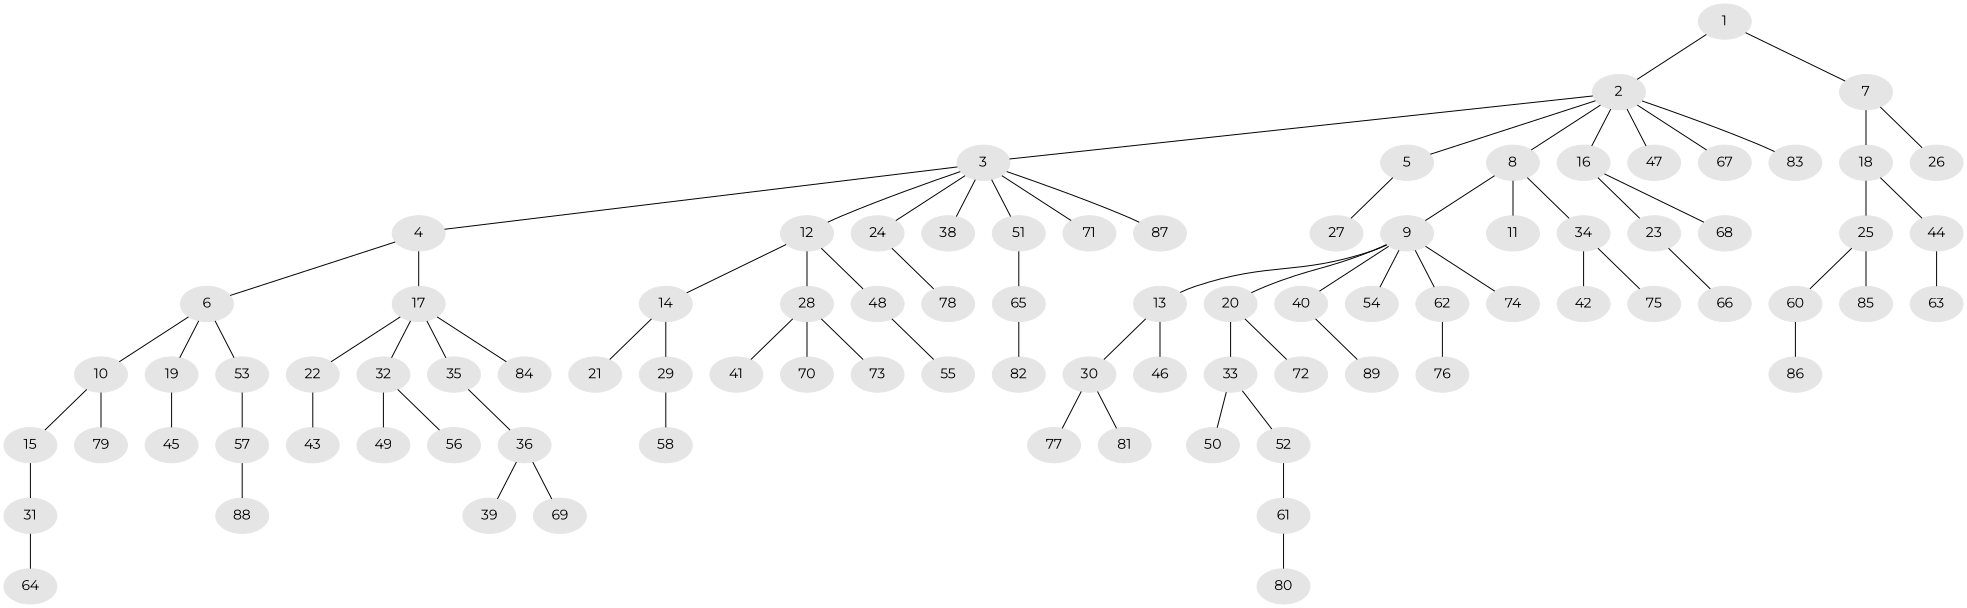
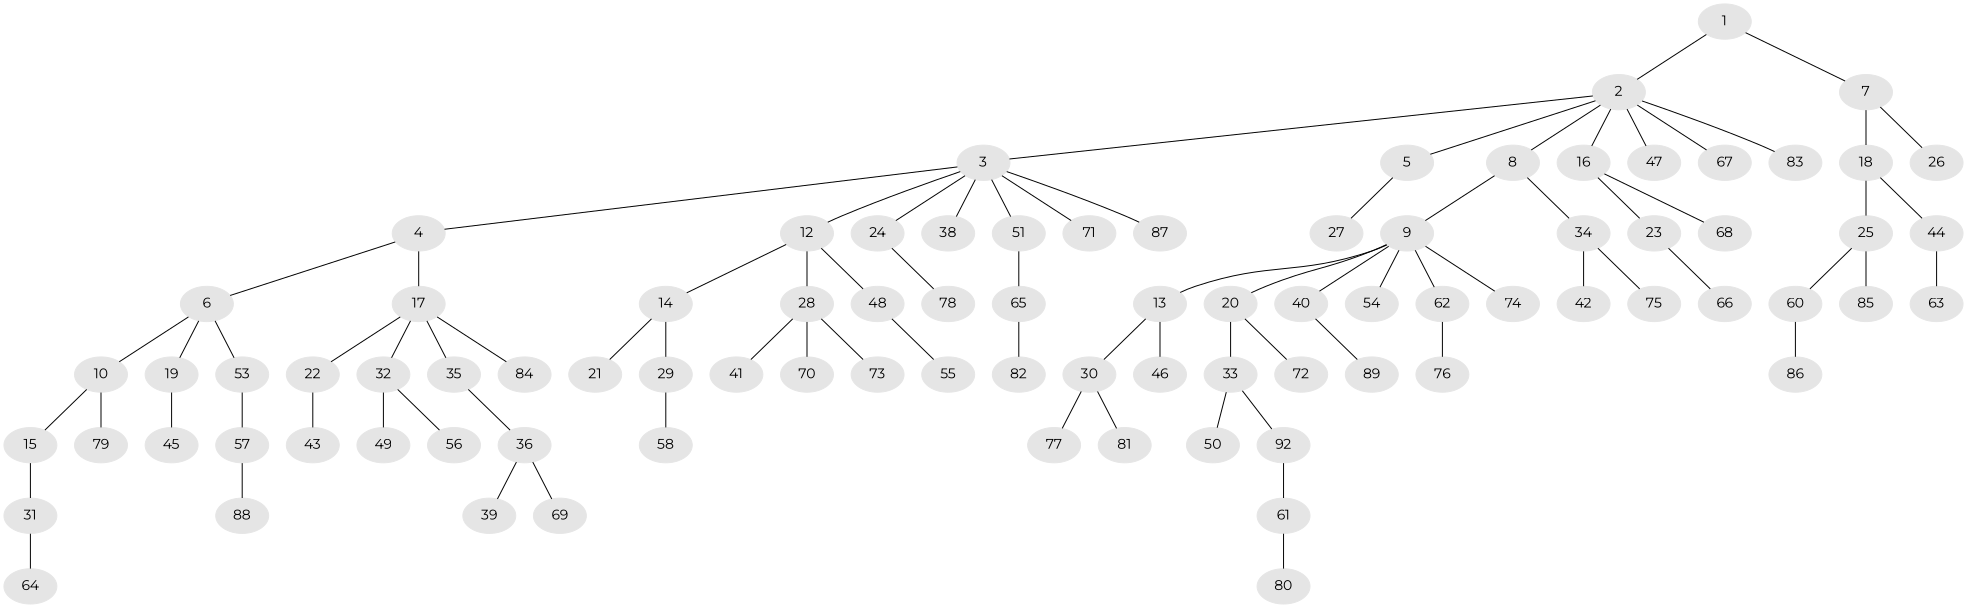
(1513, 233) -> none
(1284, 445) -> (1284, 445)
